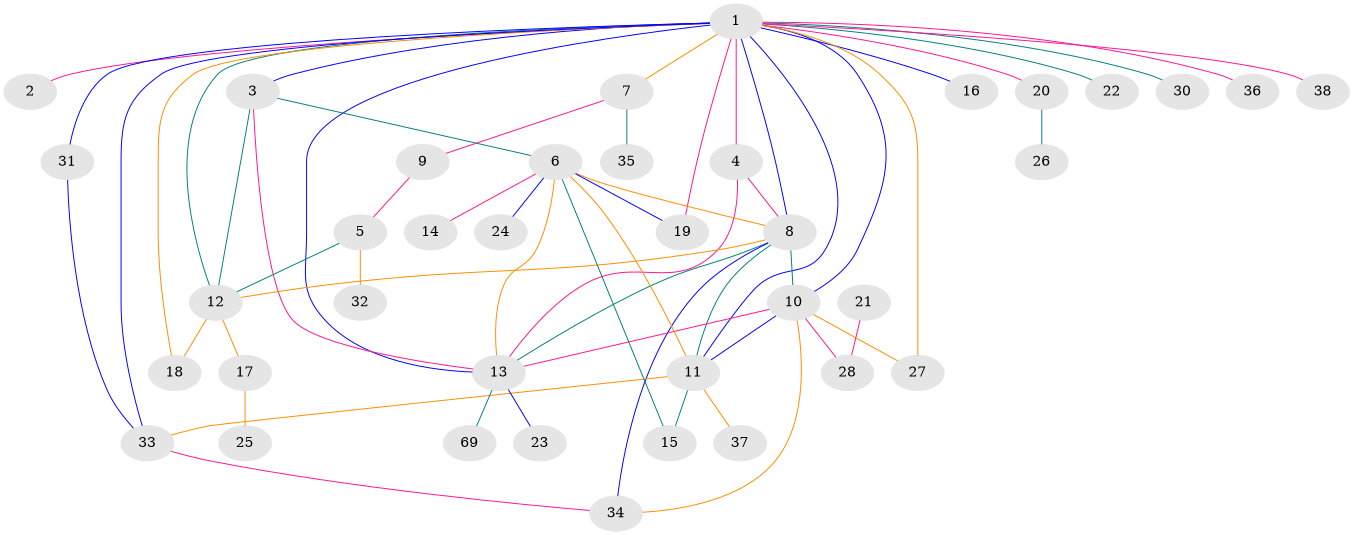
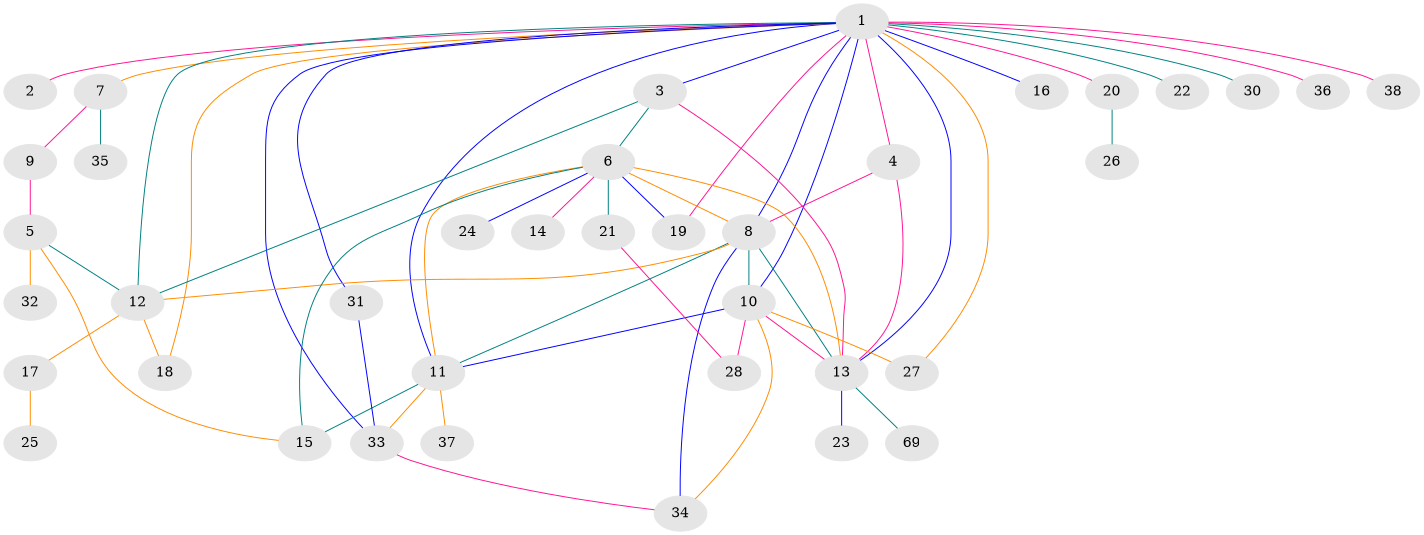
none -> (608, 197)
none -> (126, 387)
